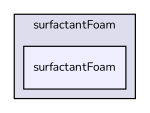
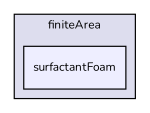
(75, 26) -> (75, 26)
